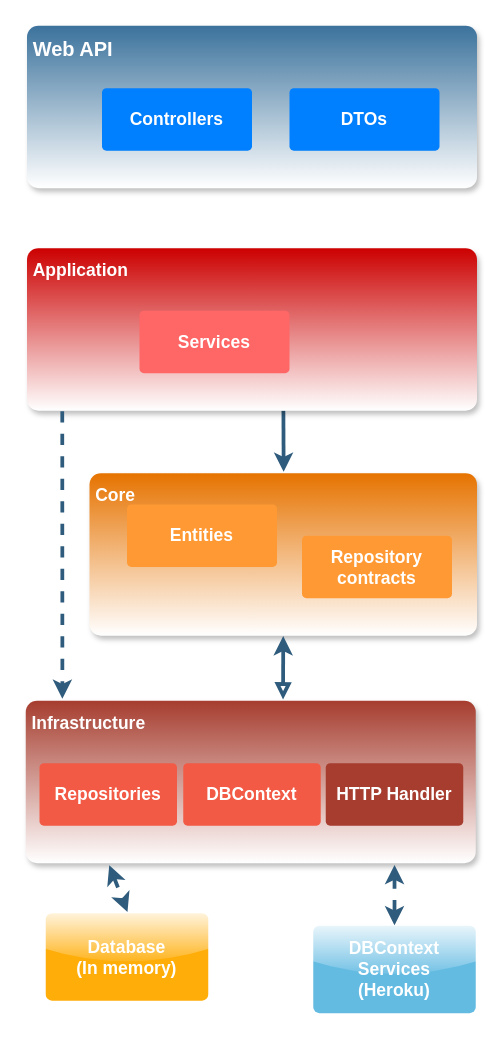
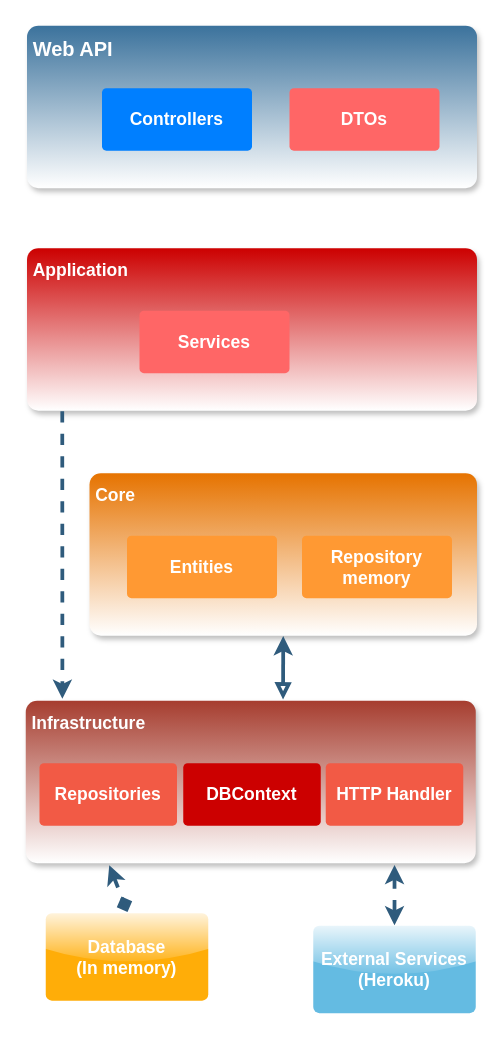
(364, 119) -> (364, 119)
(283, 435) -> none
(202, 536) -> (202, 567)
(377, 567) -> (377, 567)
(252, 794) -> (252, 794)
(394, 794) -> (394, 794)
(122, 897) -> (122, 897)
(394, 969) -> (394, 969)
